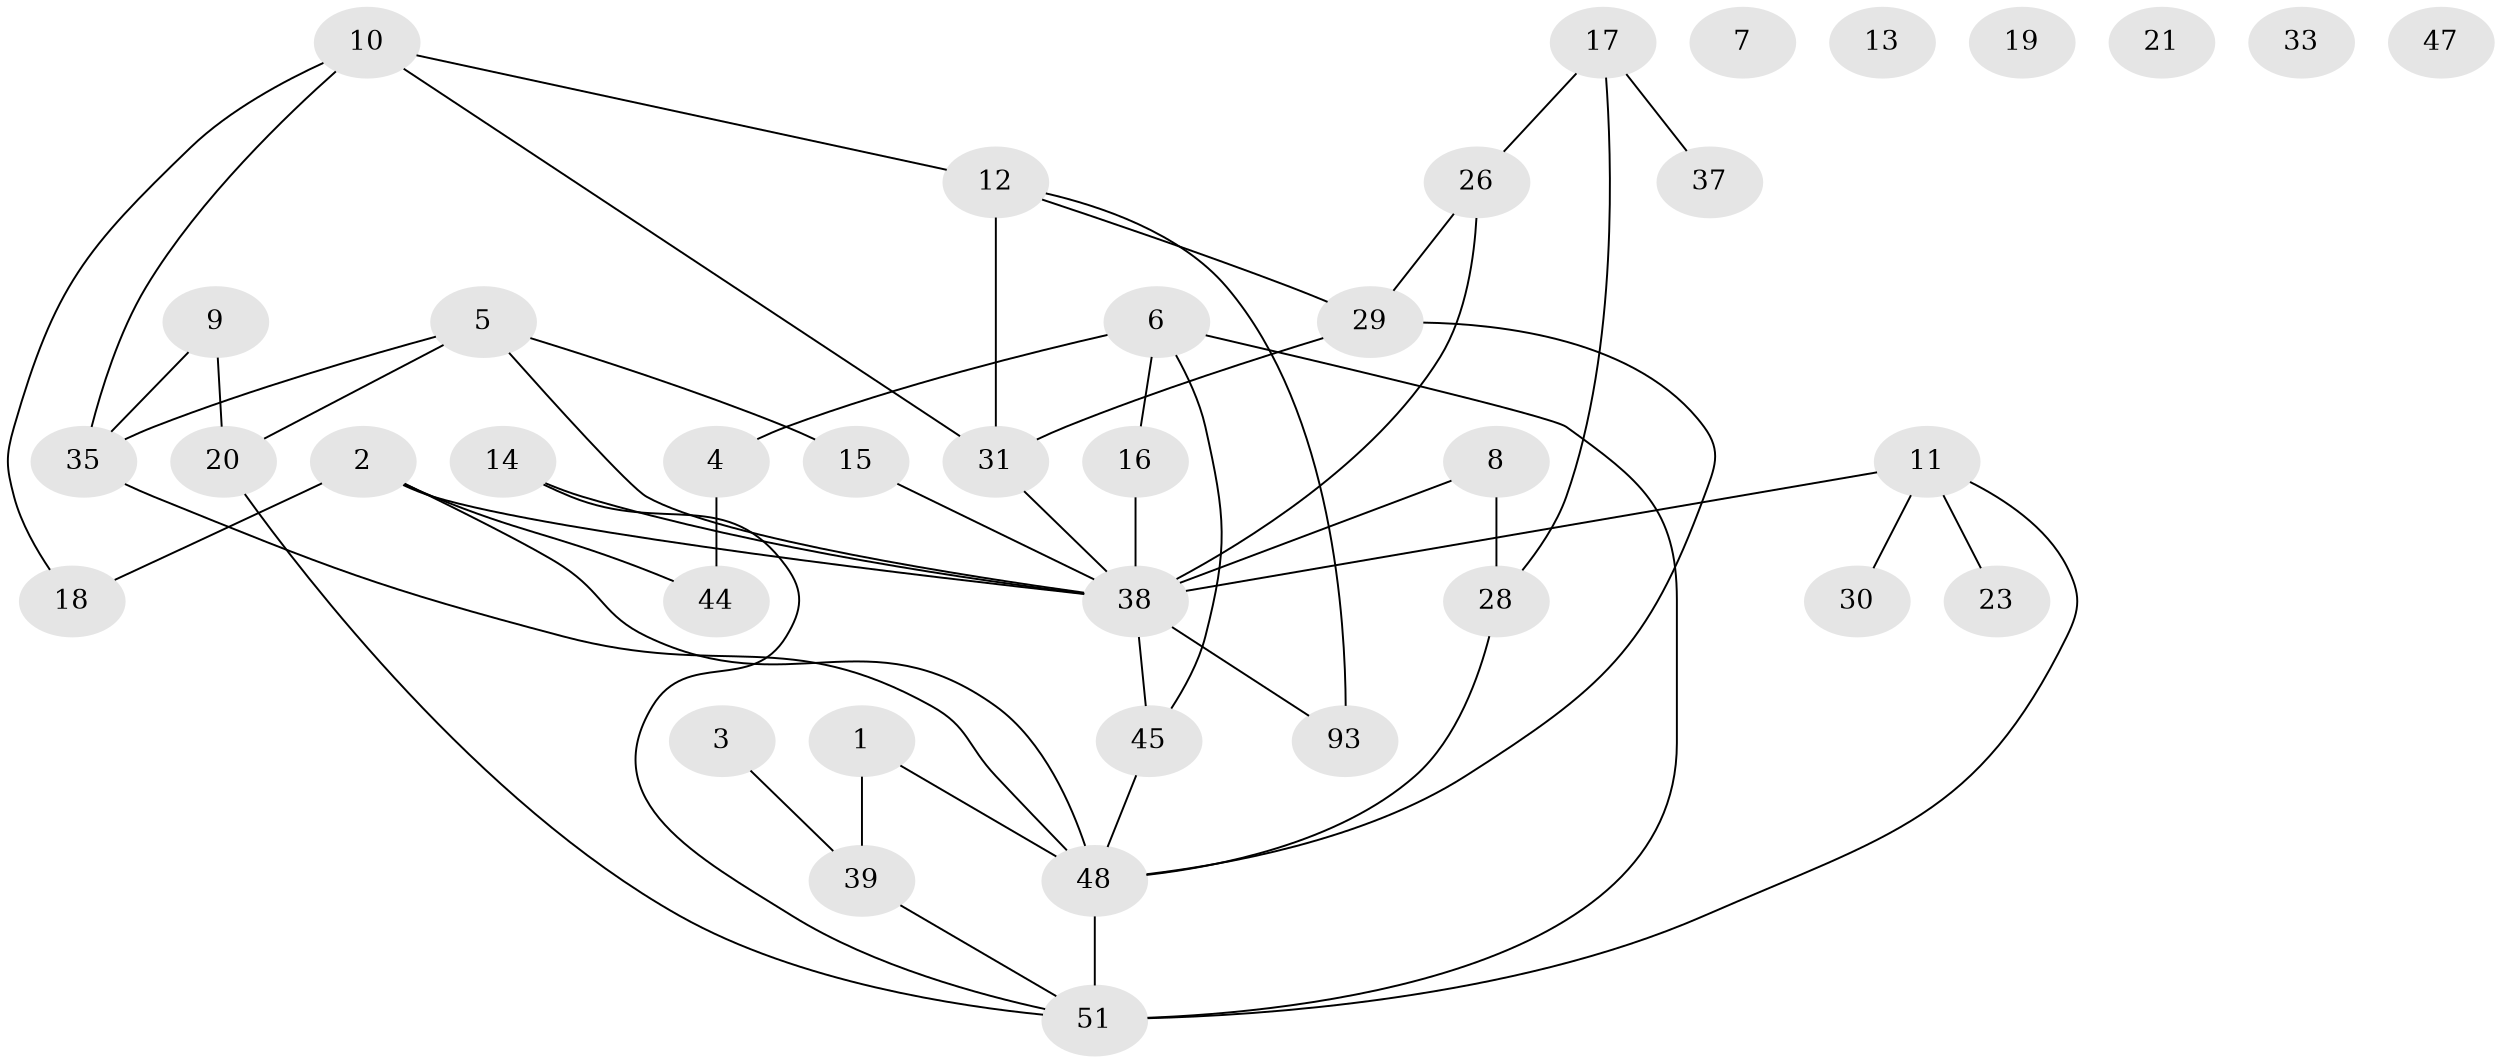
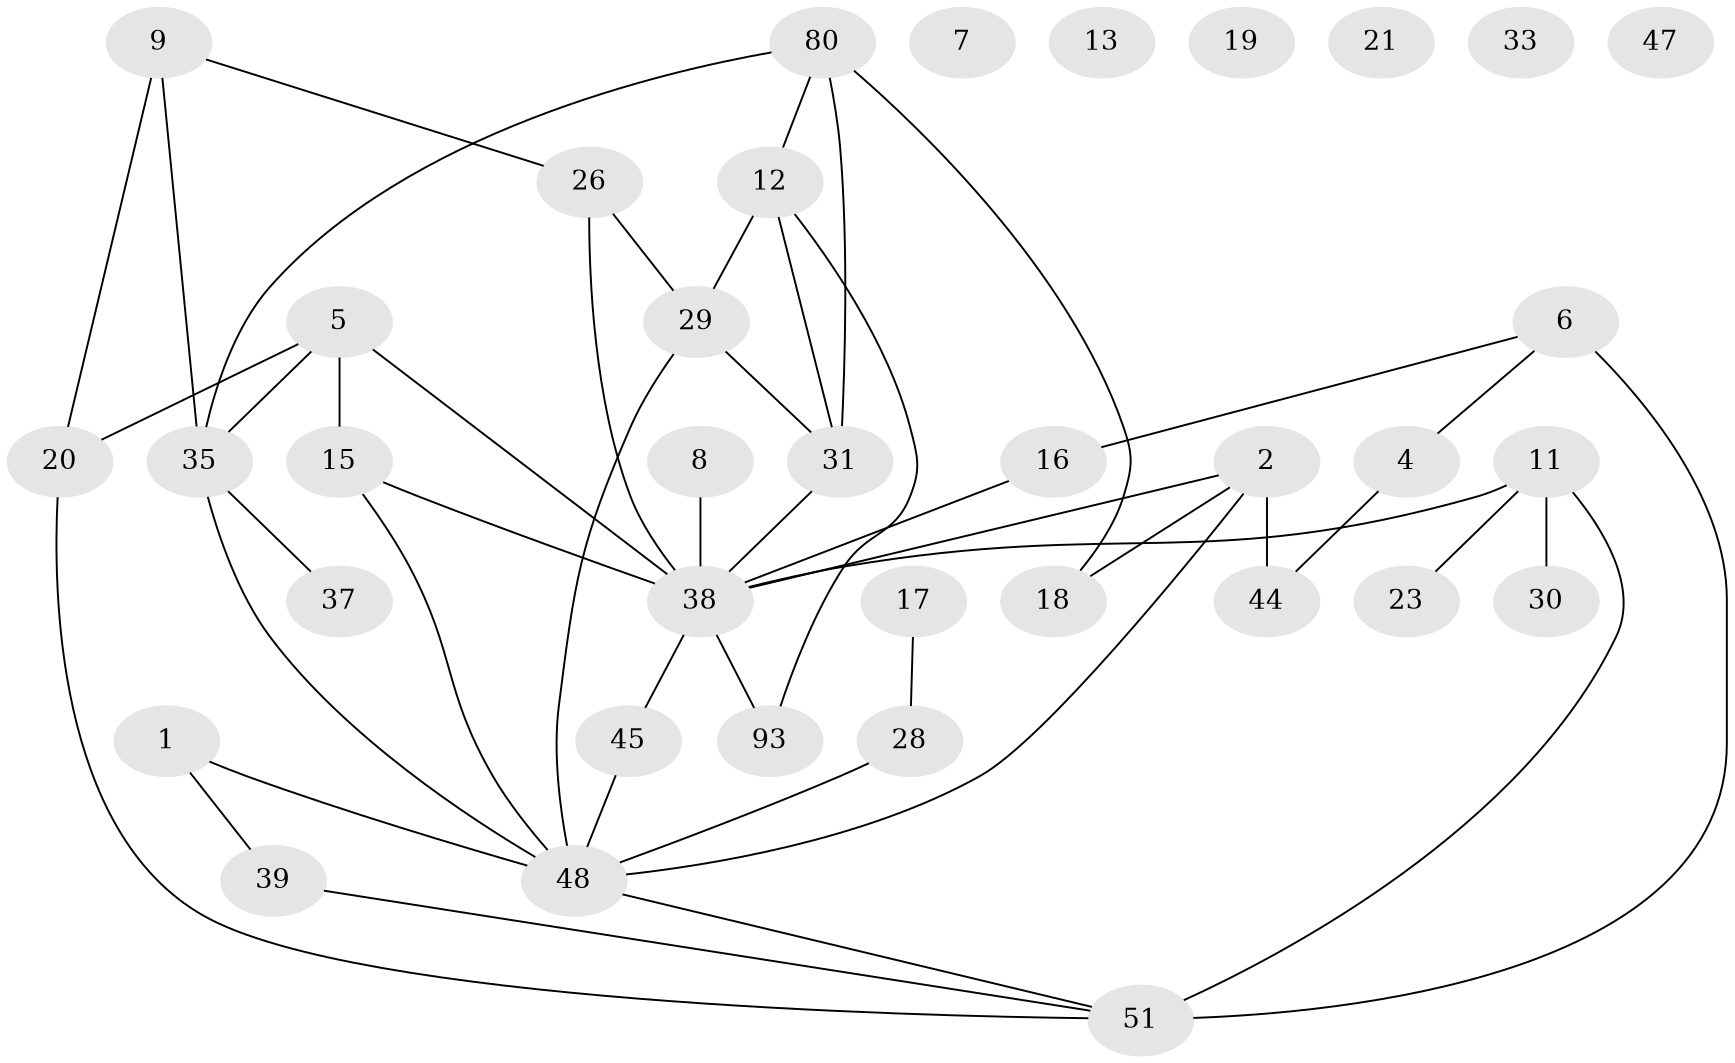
(367, 43) -> (823, 43)
(1540, 113) -> (375, 113)
(1657, 113) -> (269, 531)
(503, 462) -> none
(1496, 525) -> none
(1222, 533) -> none
none -> (451, 675)
(722, 741) -> none
